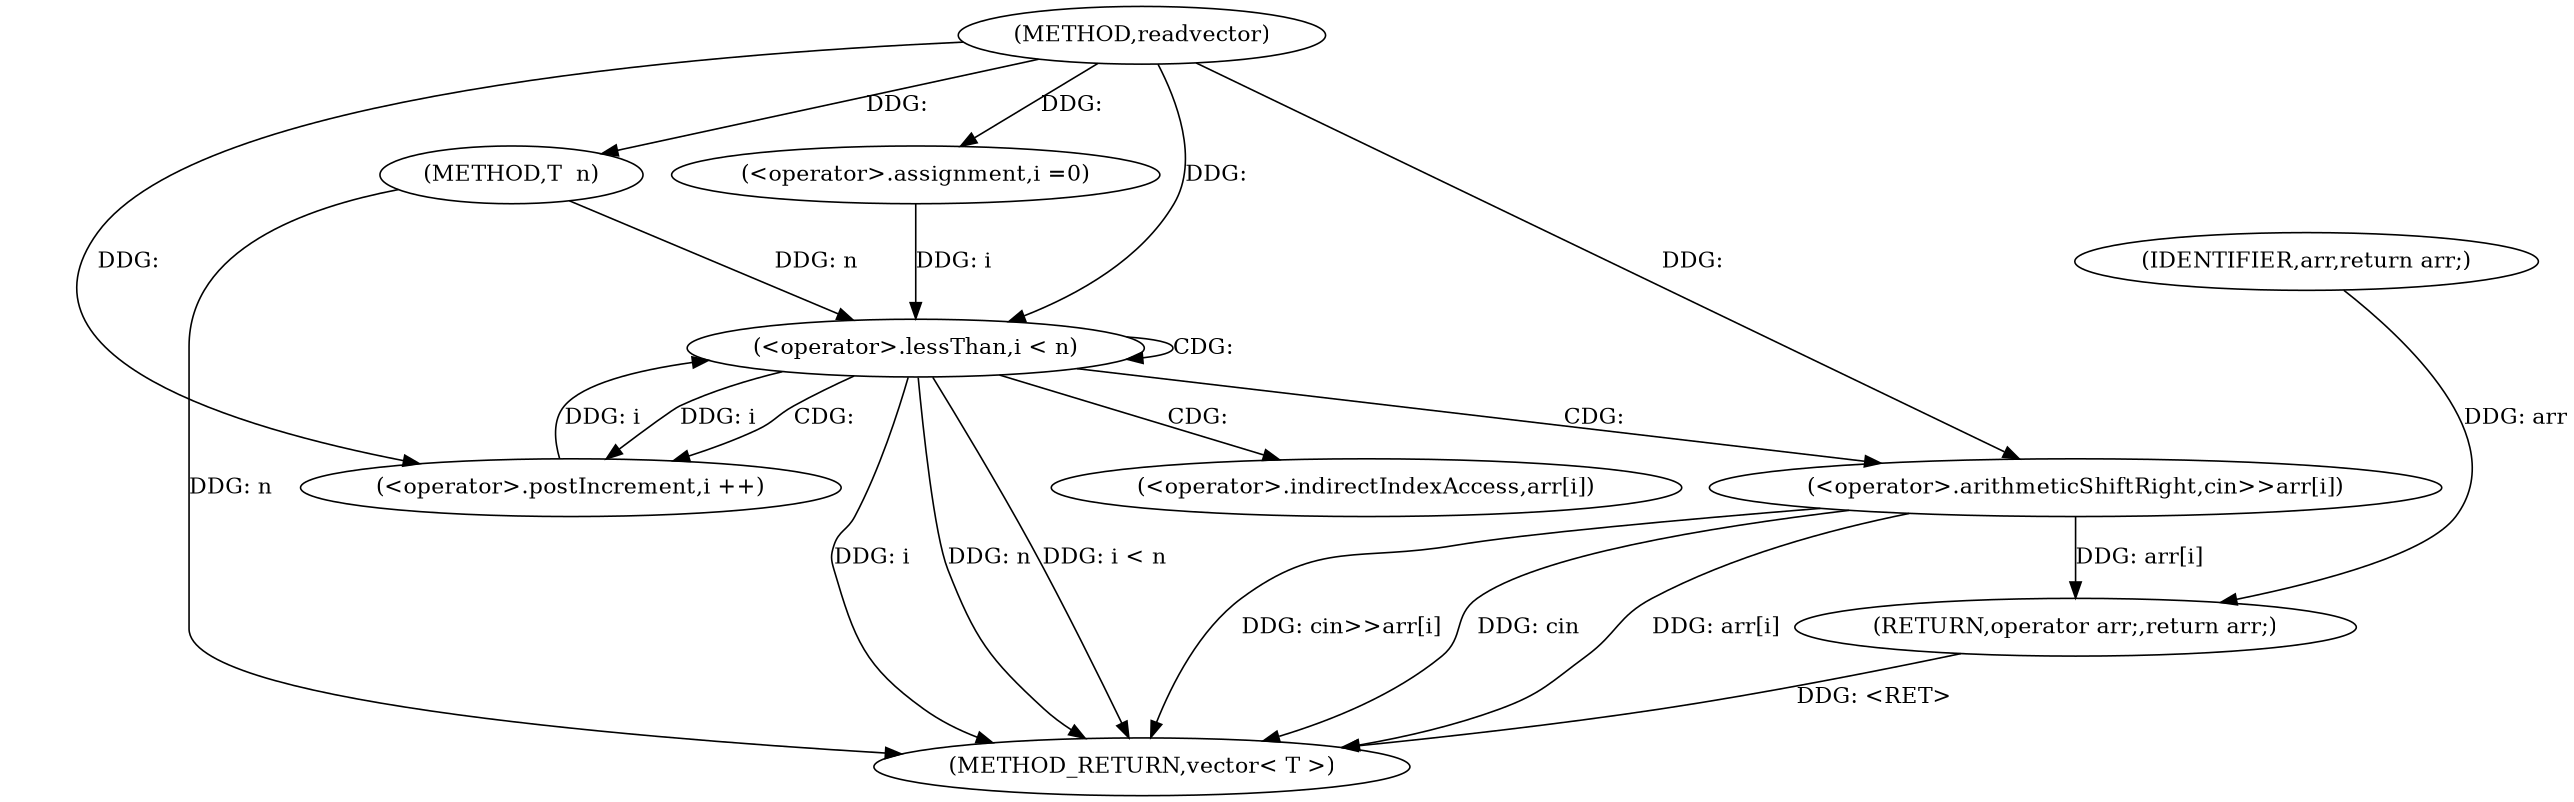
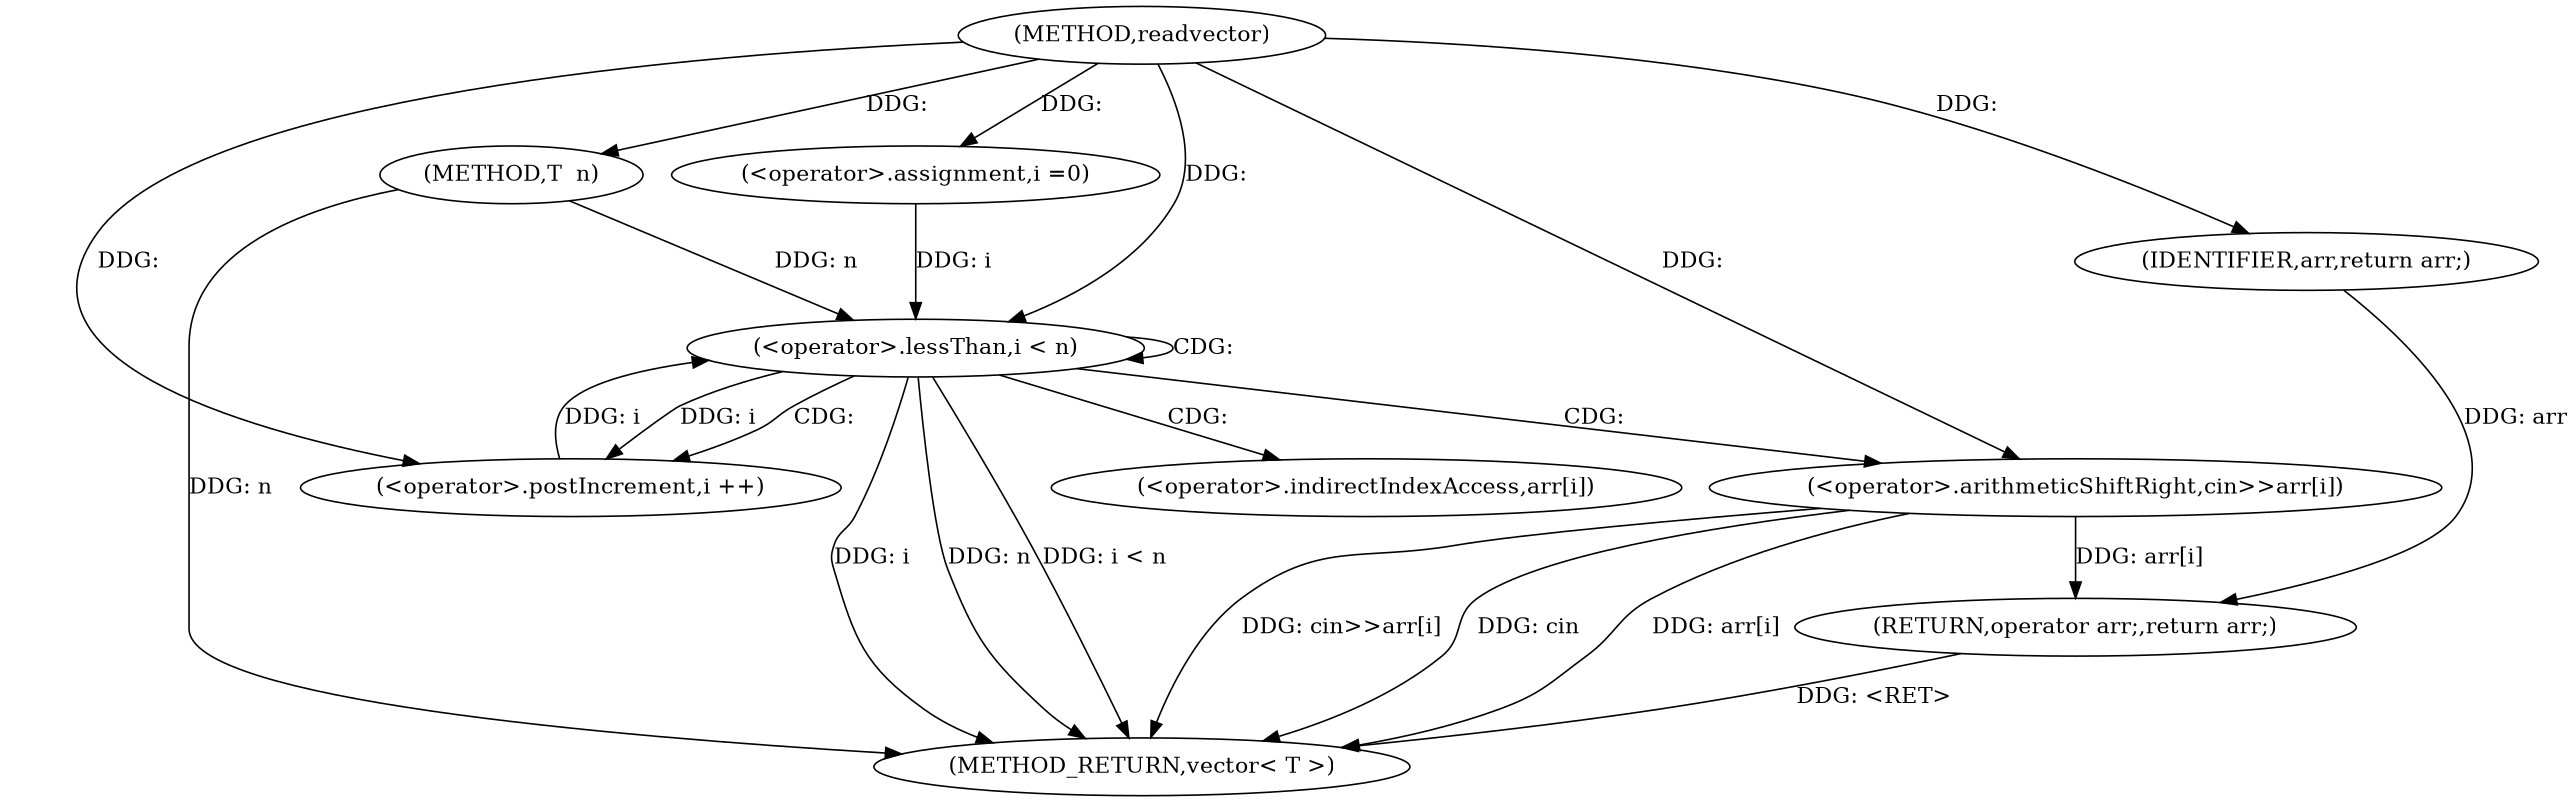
none -> (1790, 83)
